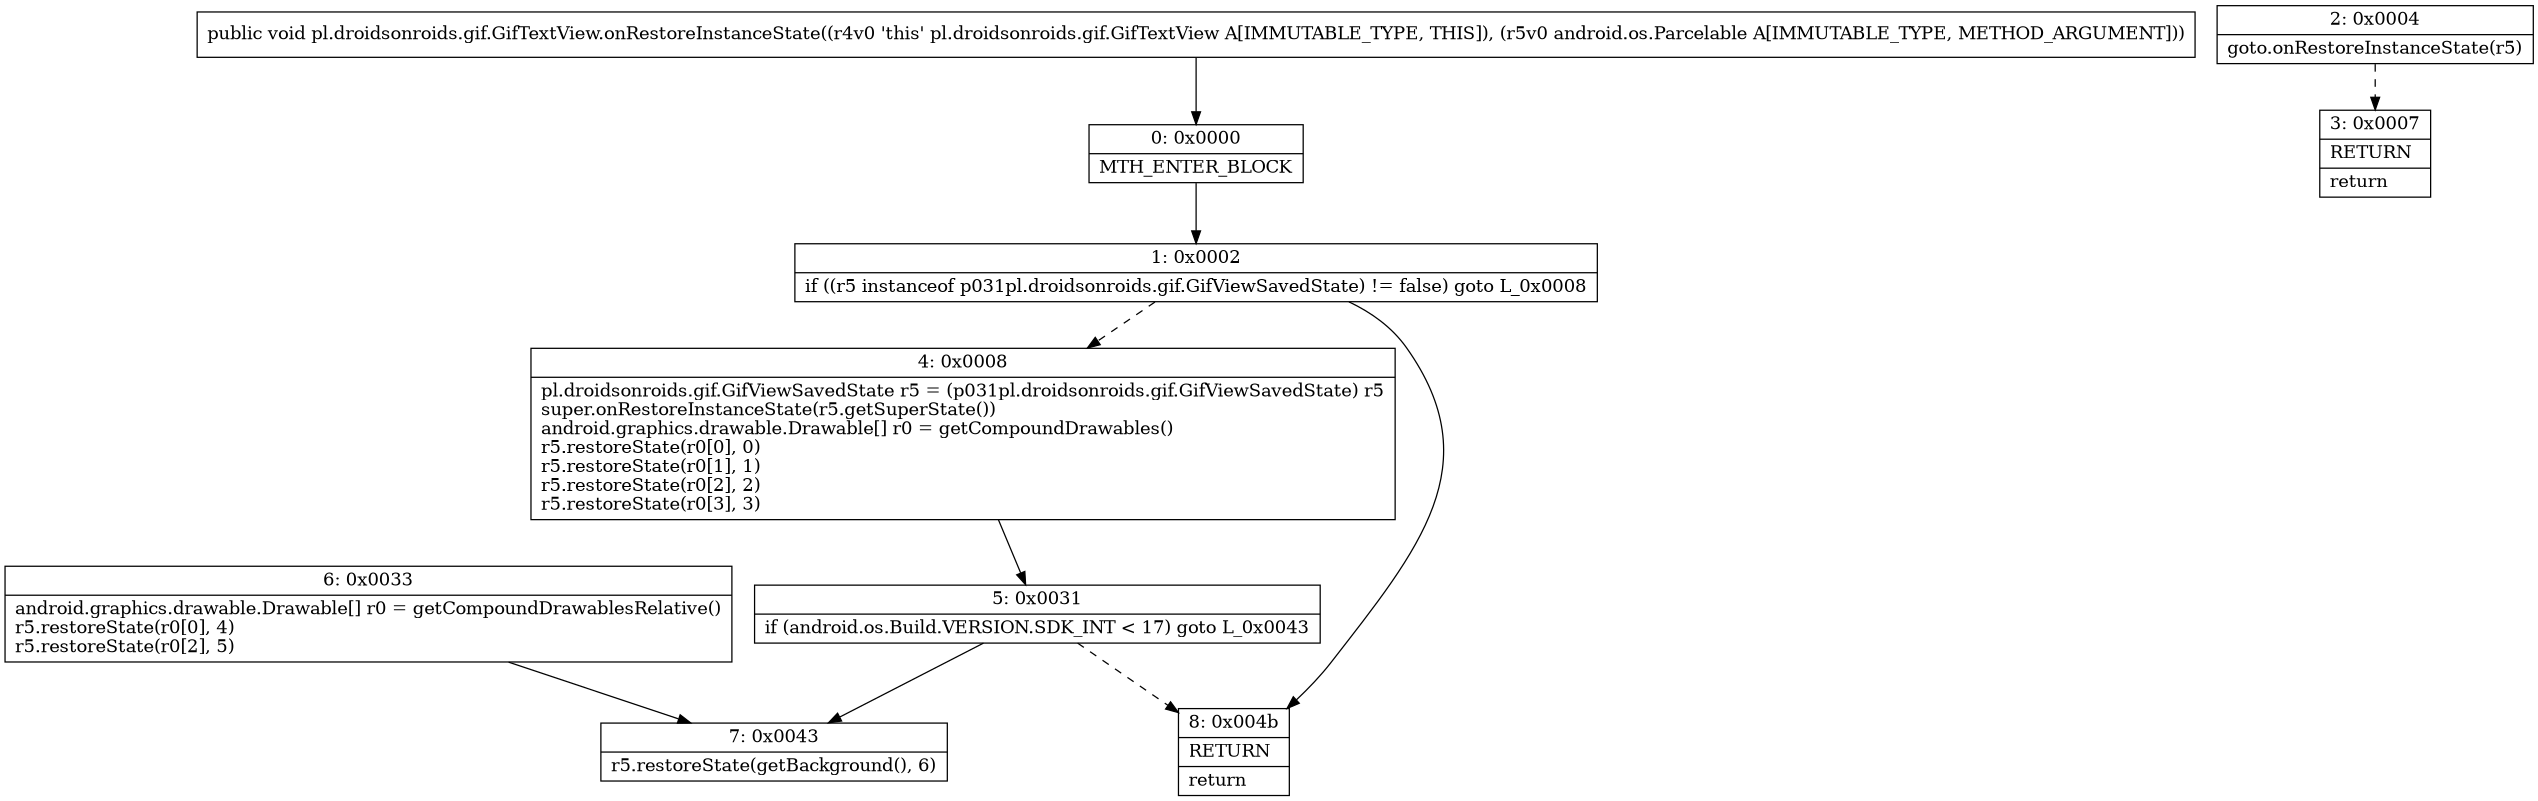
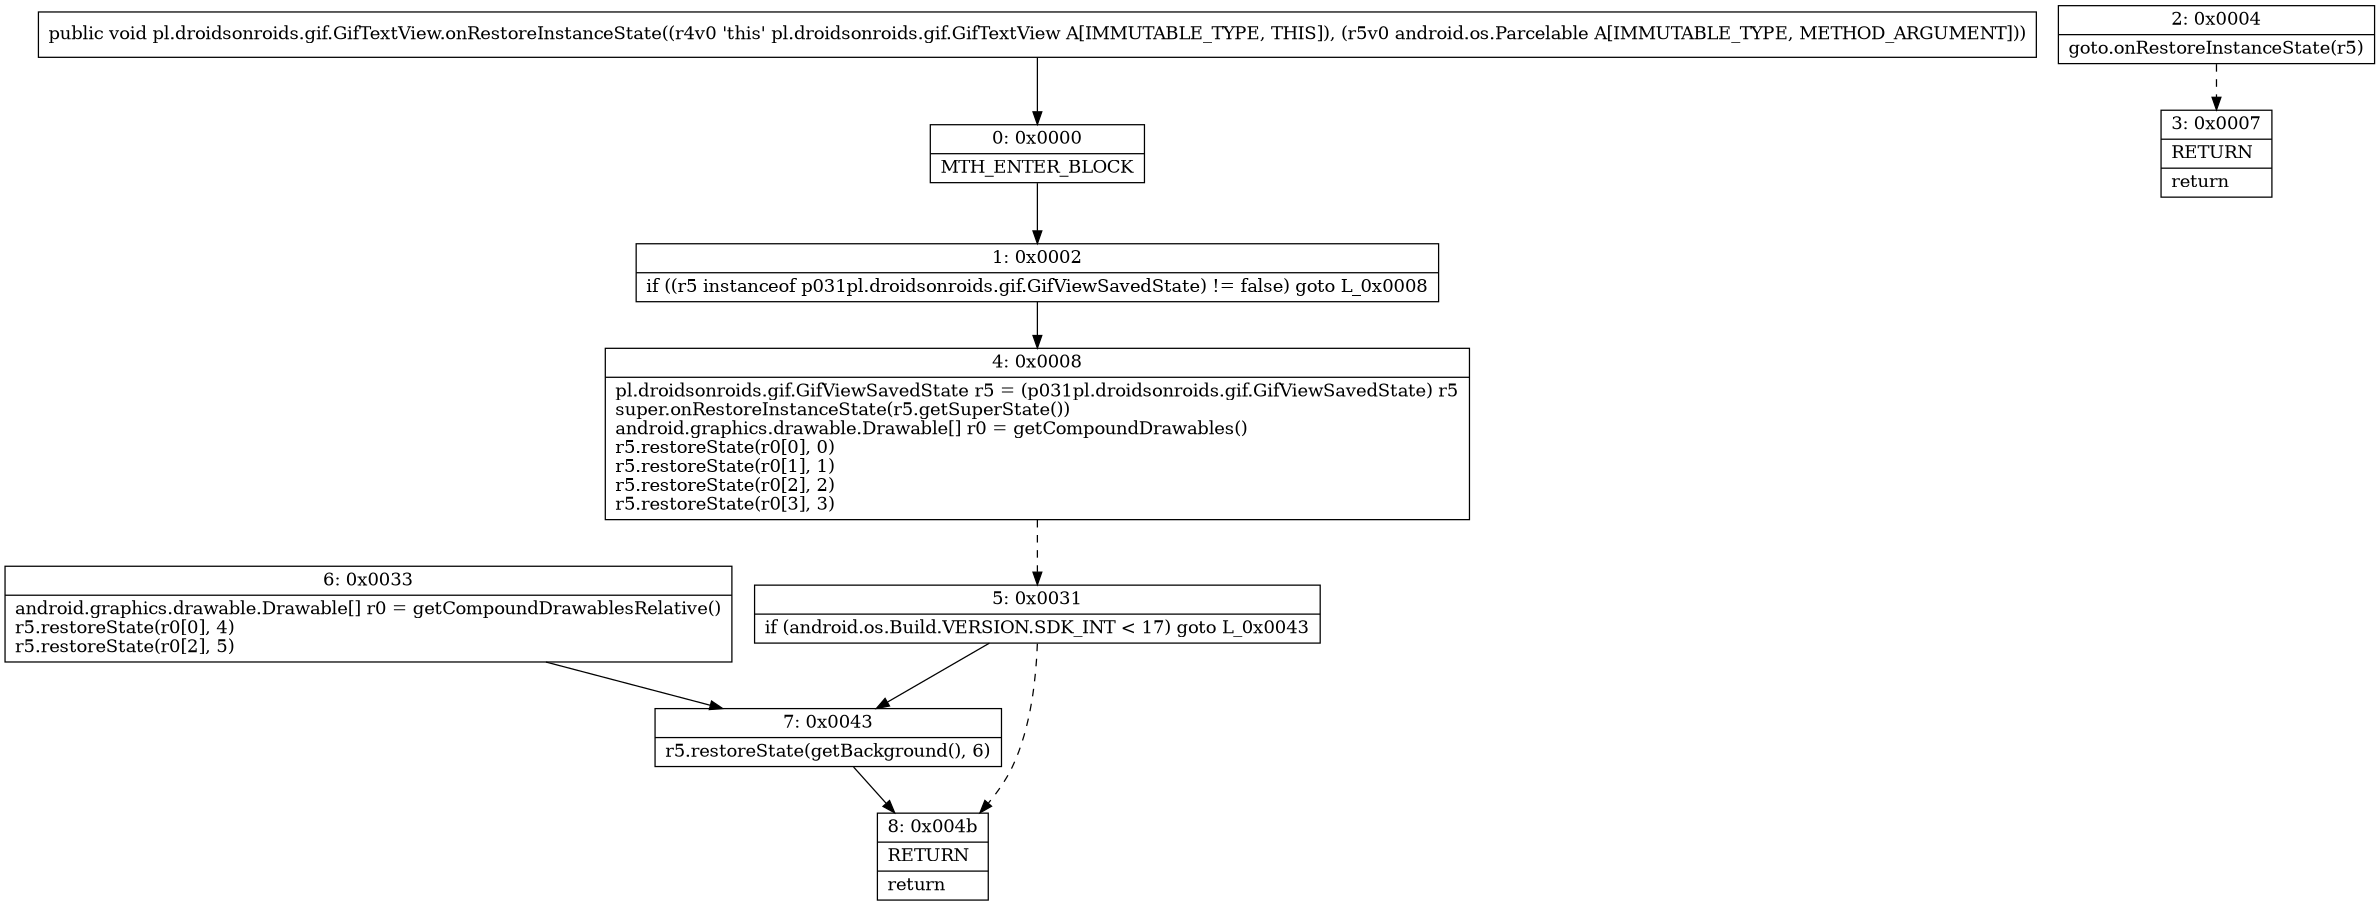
(1127, 321) -> (1037, 319)
(1434, 504) -> (870, 785)
(1010, 546) -> (1037, 546)
